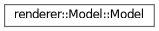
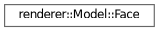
(79, 16) -> (79, 16)
